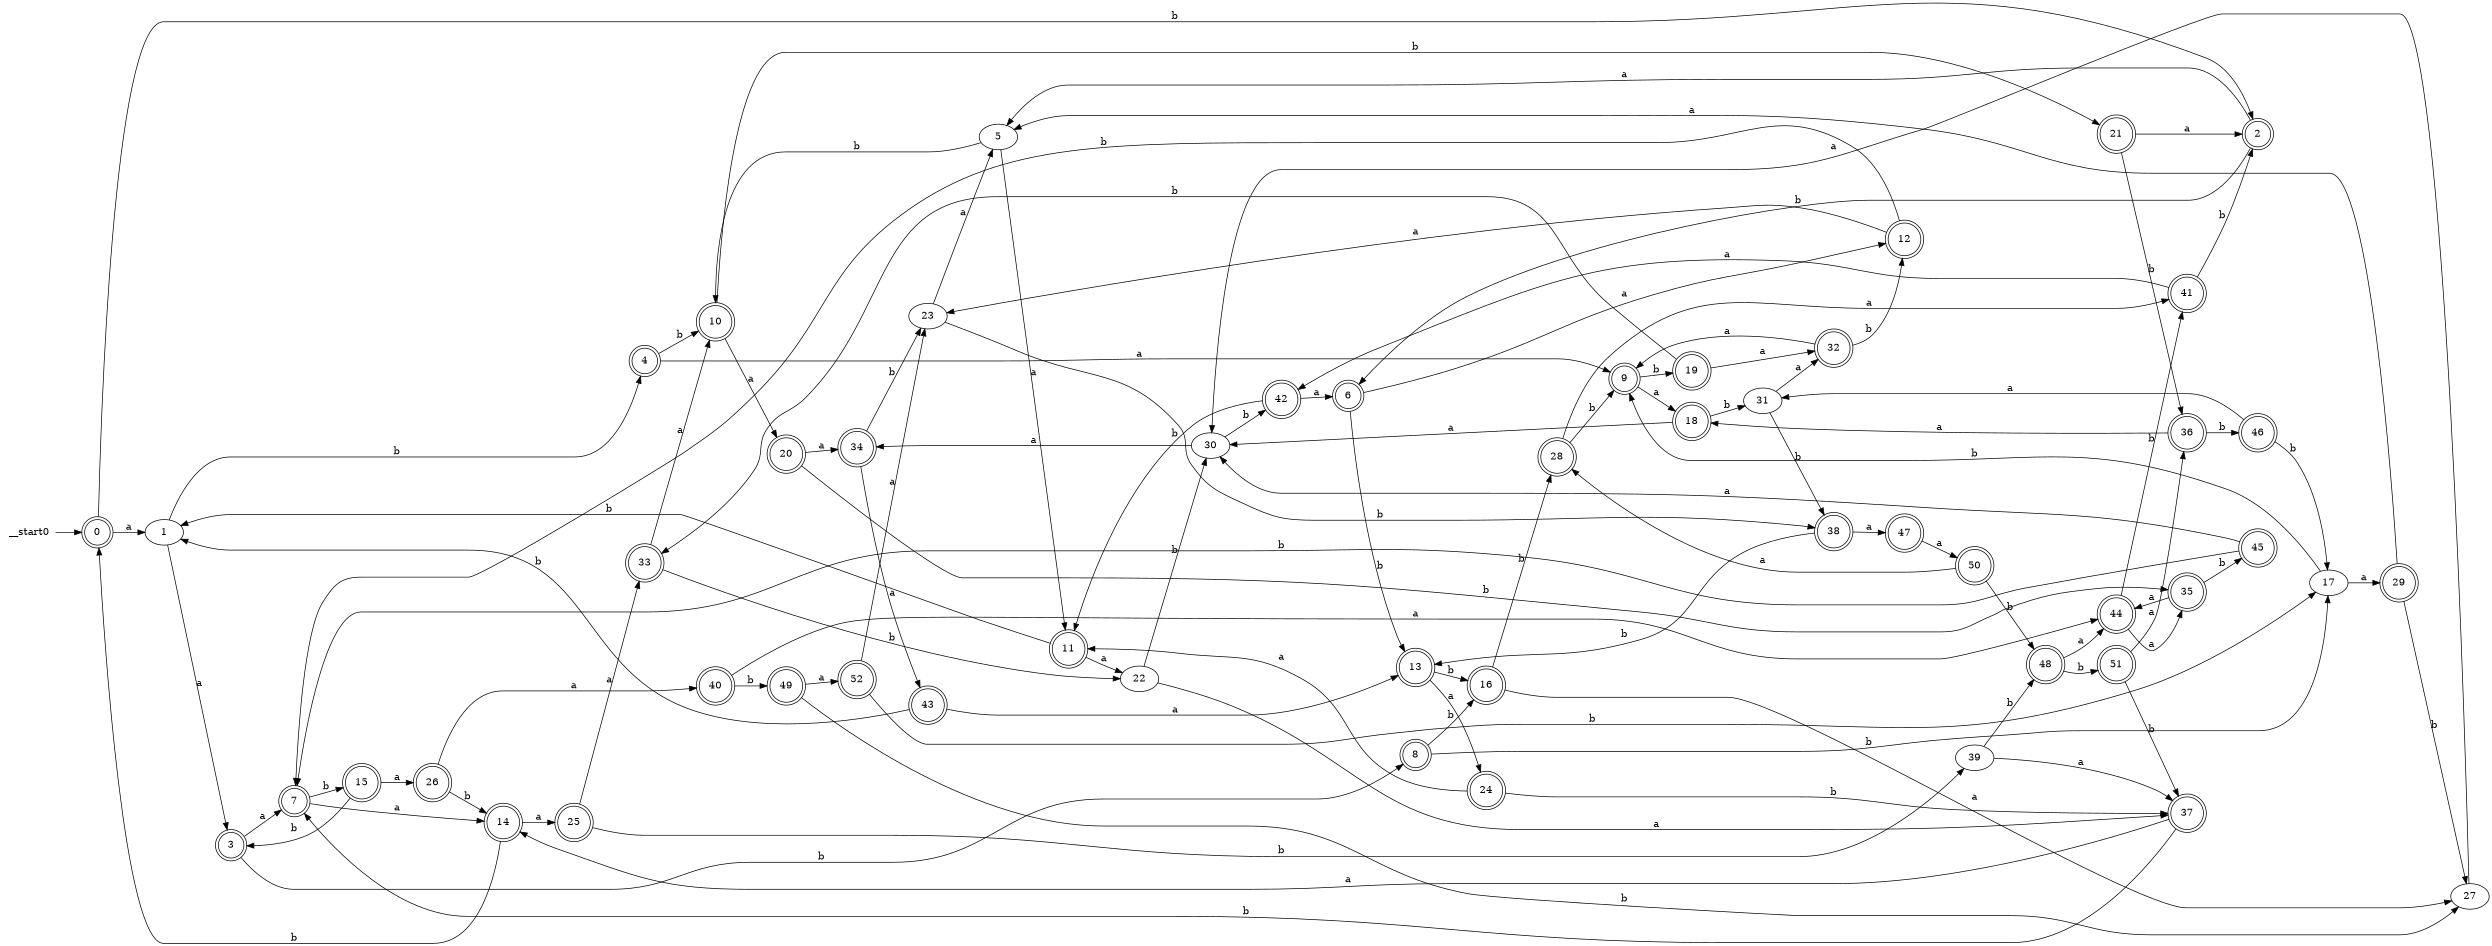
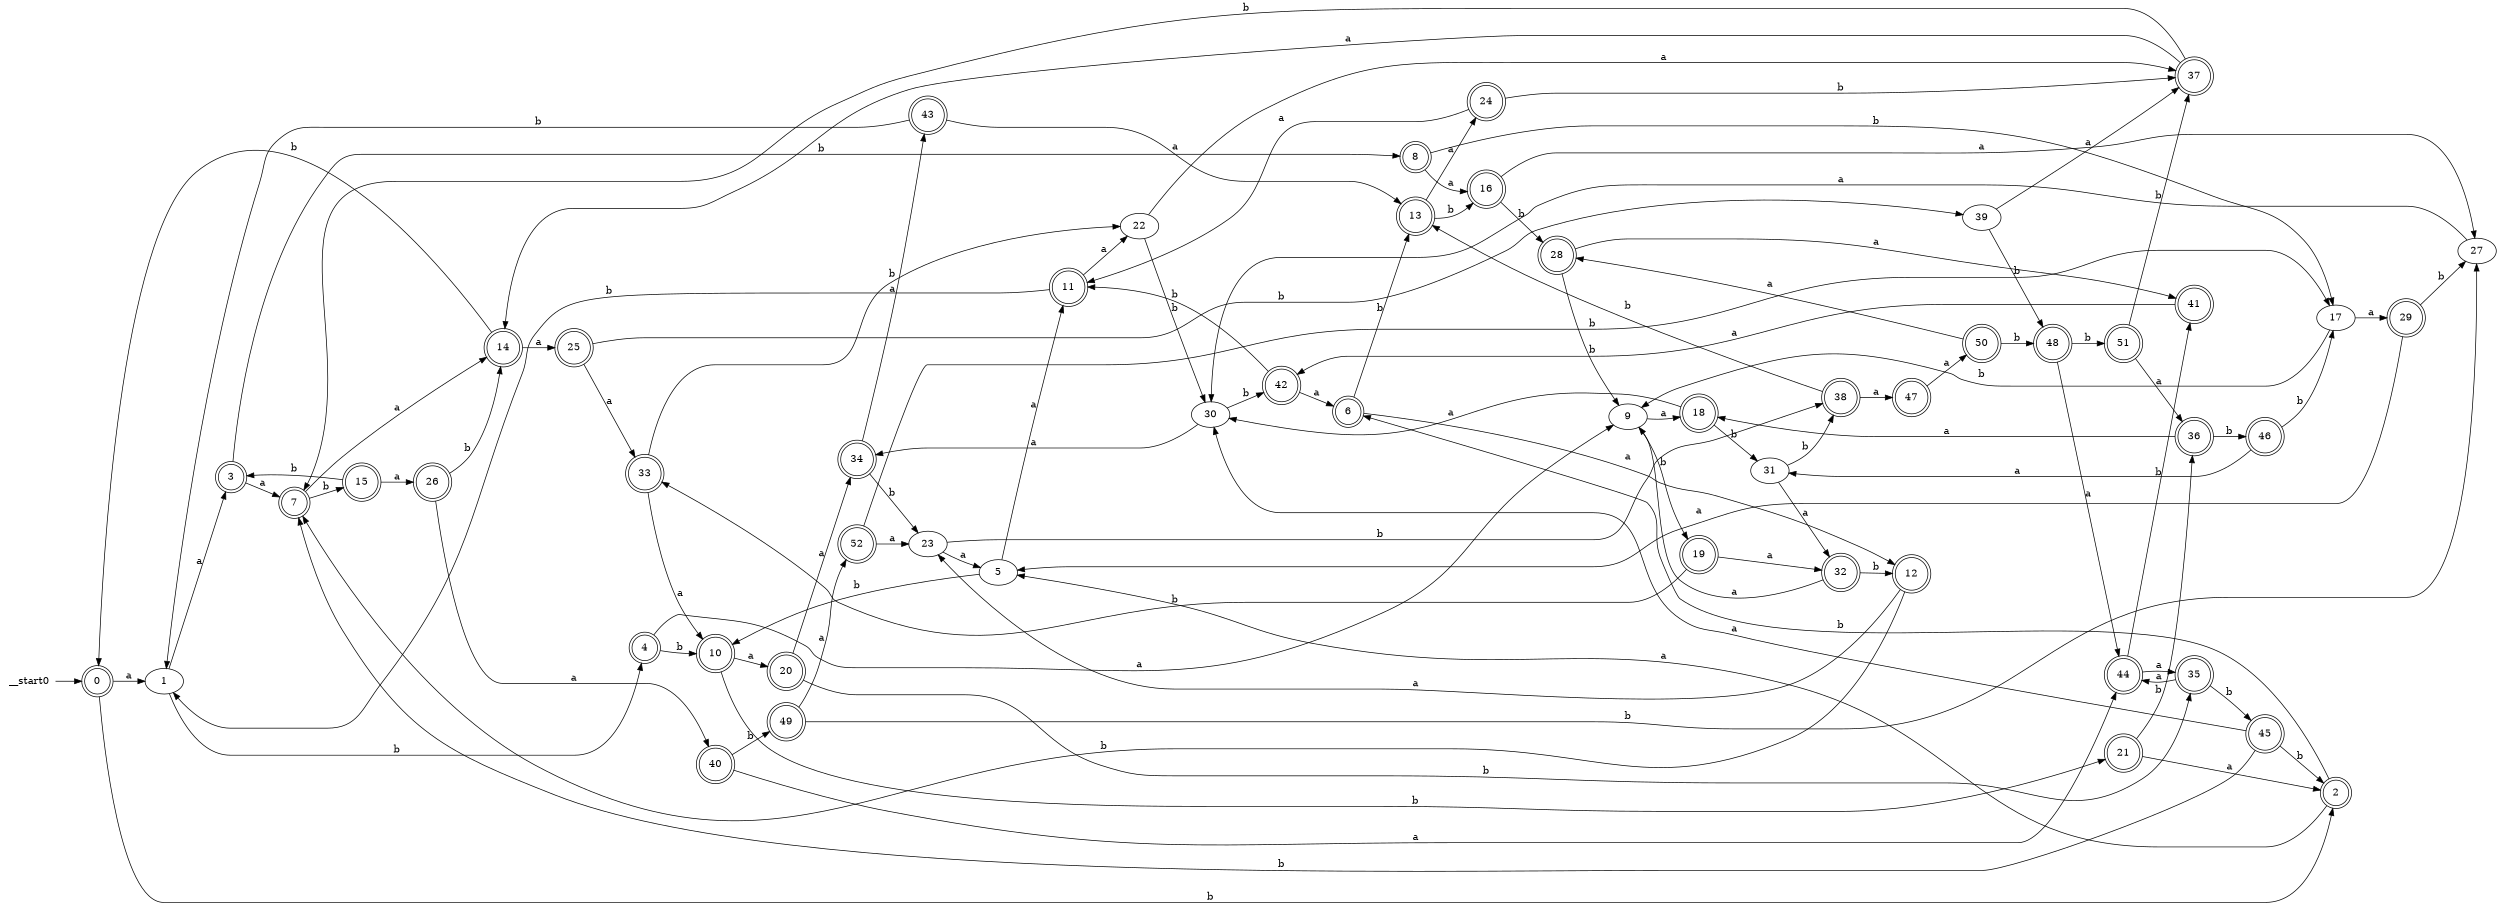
(2227, 218) -> (2299, 762)
(1624, 379) -> (1628, 417)
(1451, 715) -> (1451, 183)
